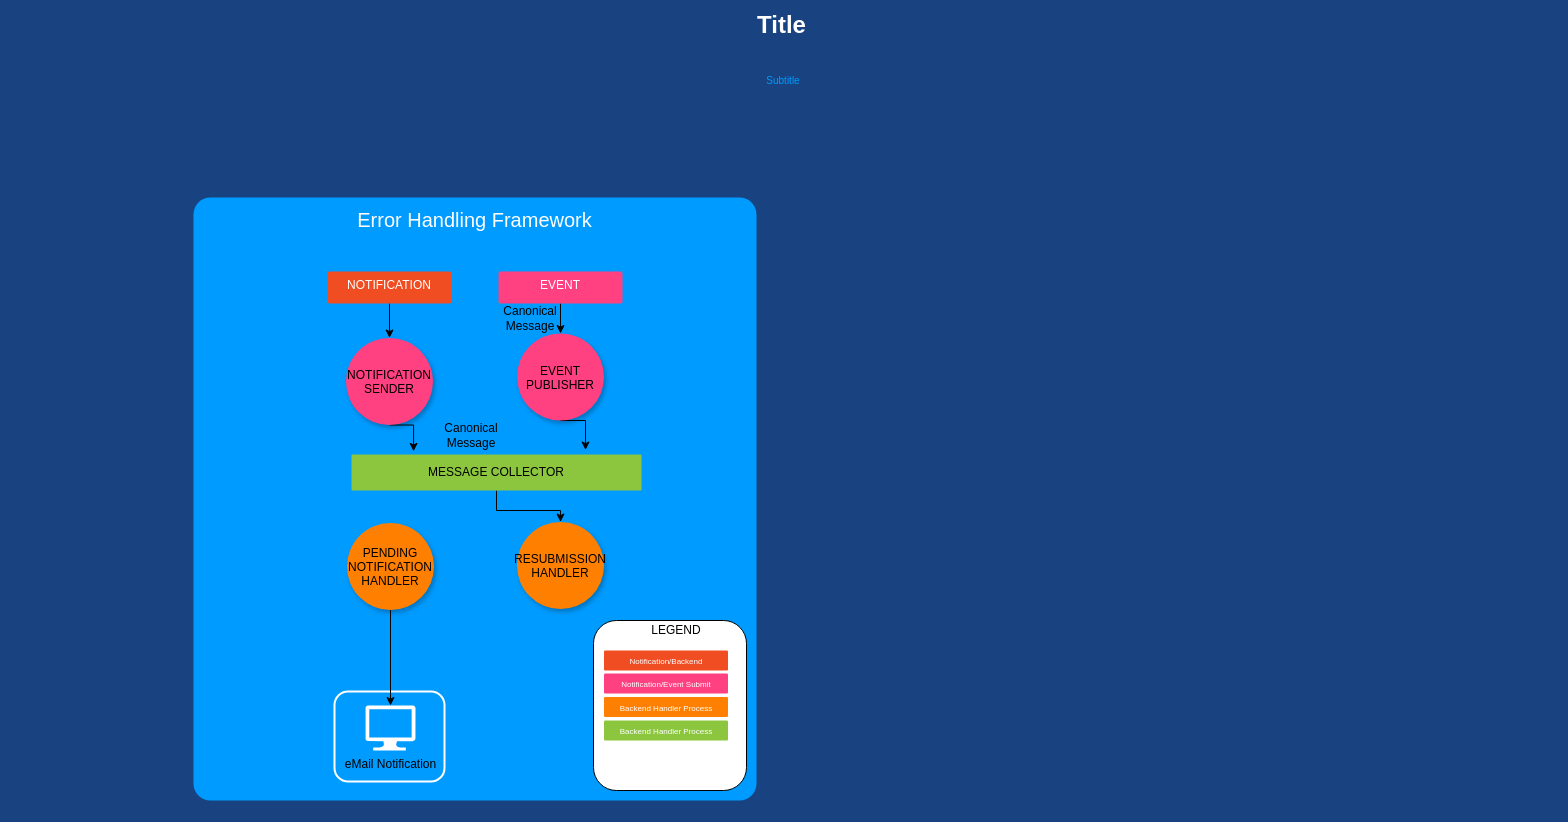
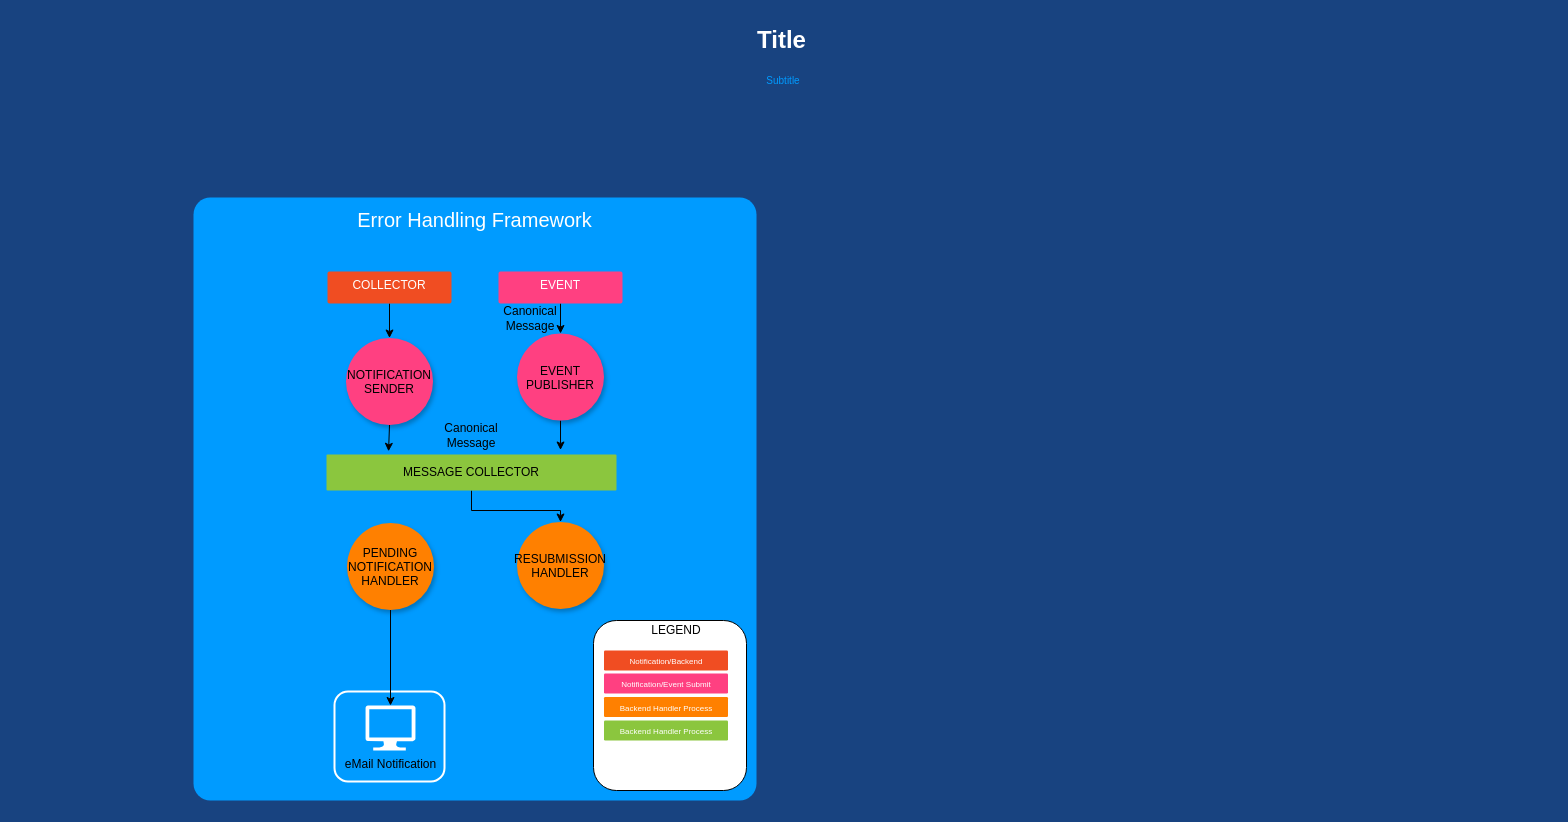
(782, 26) -> (782, 41)
(390, 286) -> (390, 286)
(497, 473) -> (472, 473)
